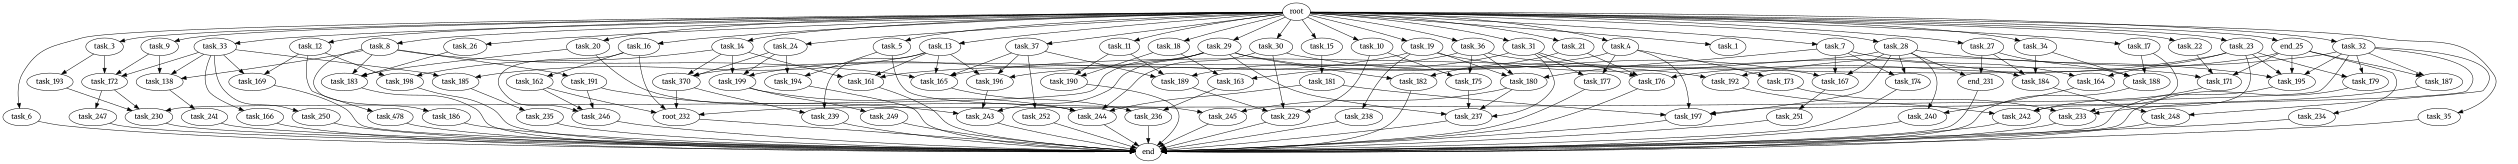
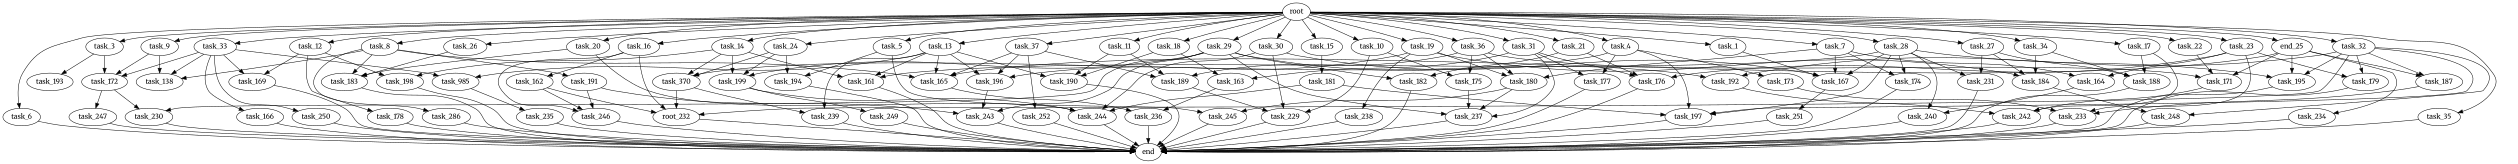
none -> (984, 59)
none -> (1766, 59)
(2266, 64) -> none
(456, 82) -> (456, 82)
(1980, 82) -> (1980, 82)
(95, 98) -> none
(205, 117) -> none
(390, 117) -> (390, 117)
(446, 117) -> (446, 117)
